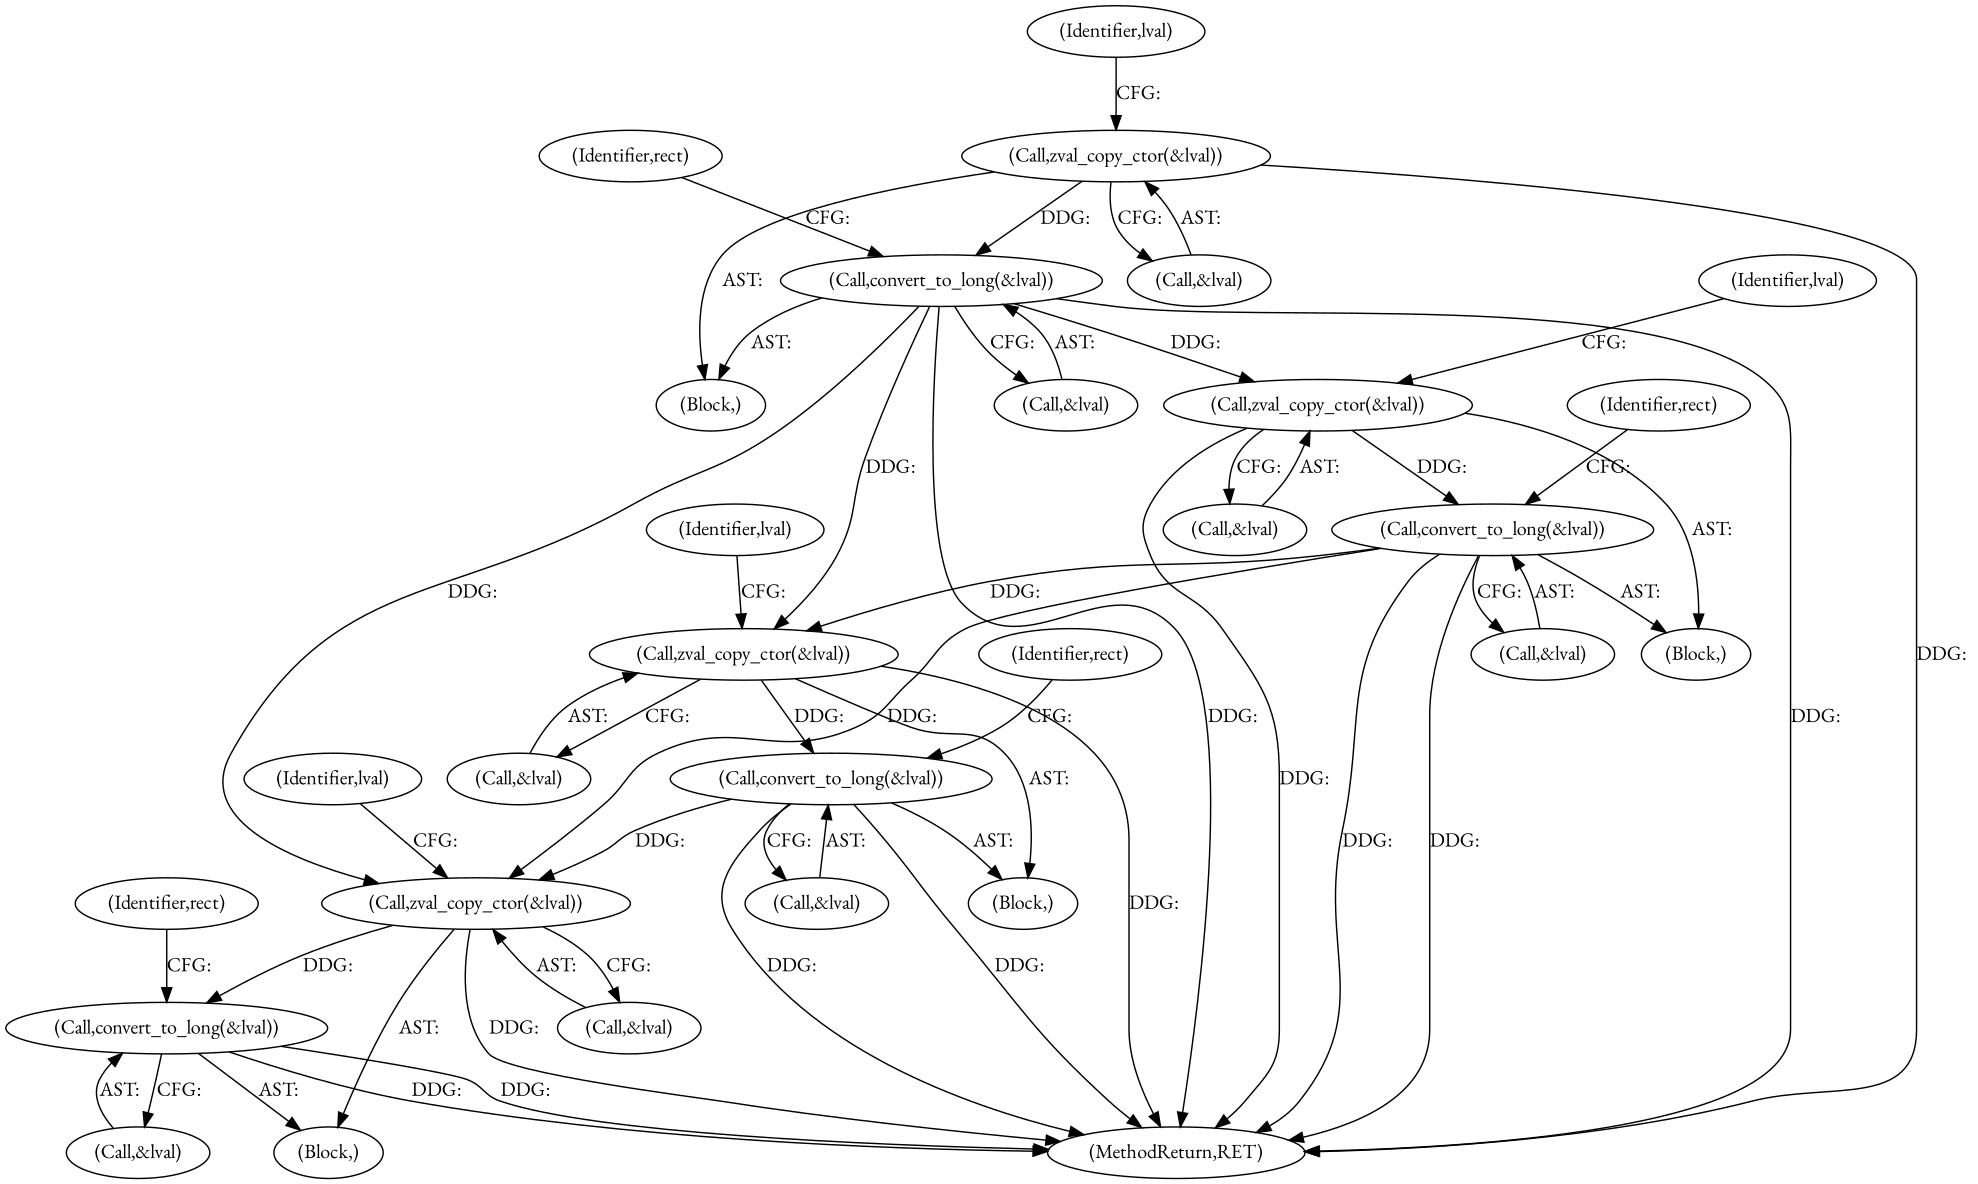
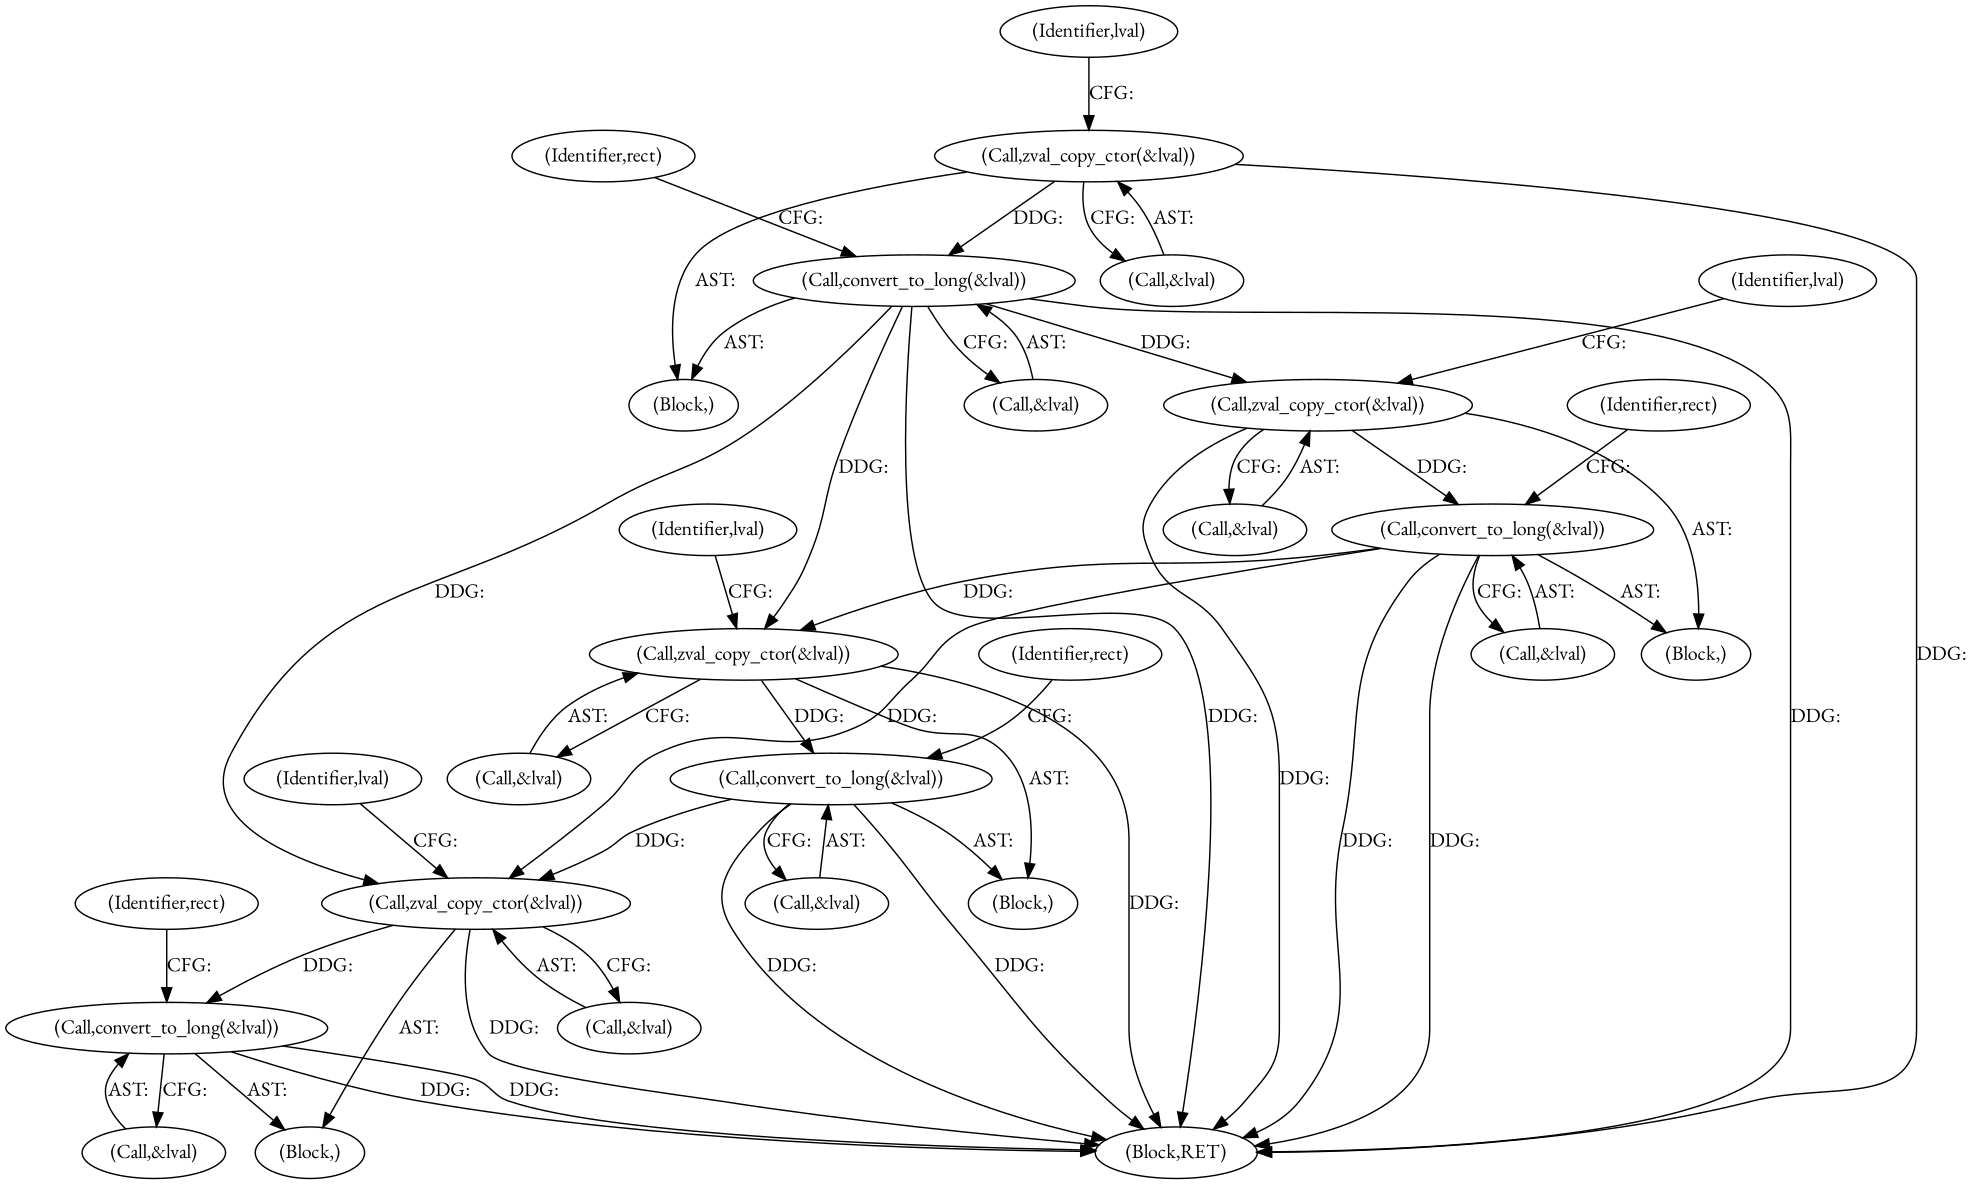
(1176, 1153) -> (1176, 1153)
